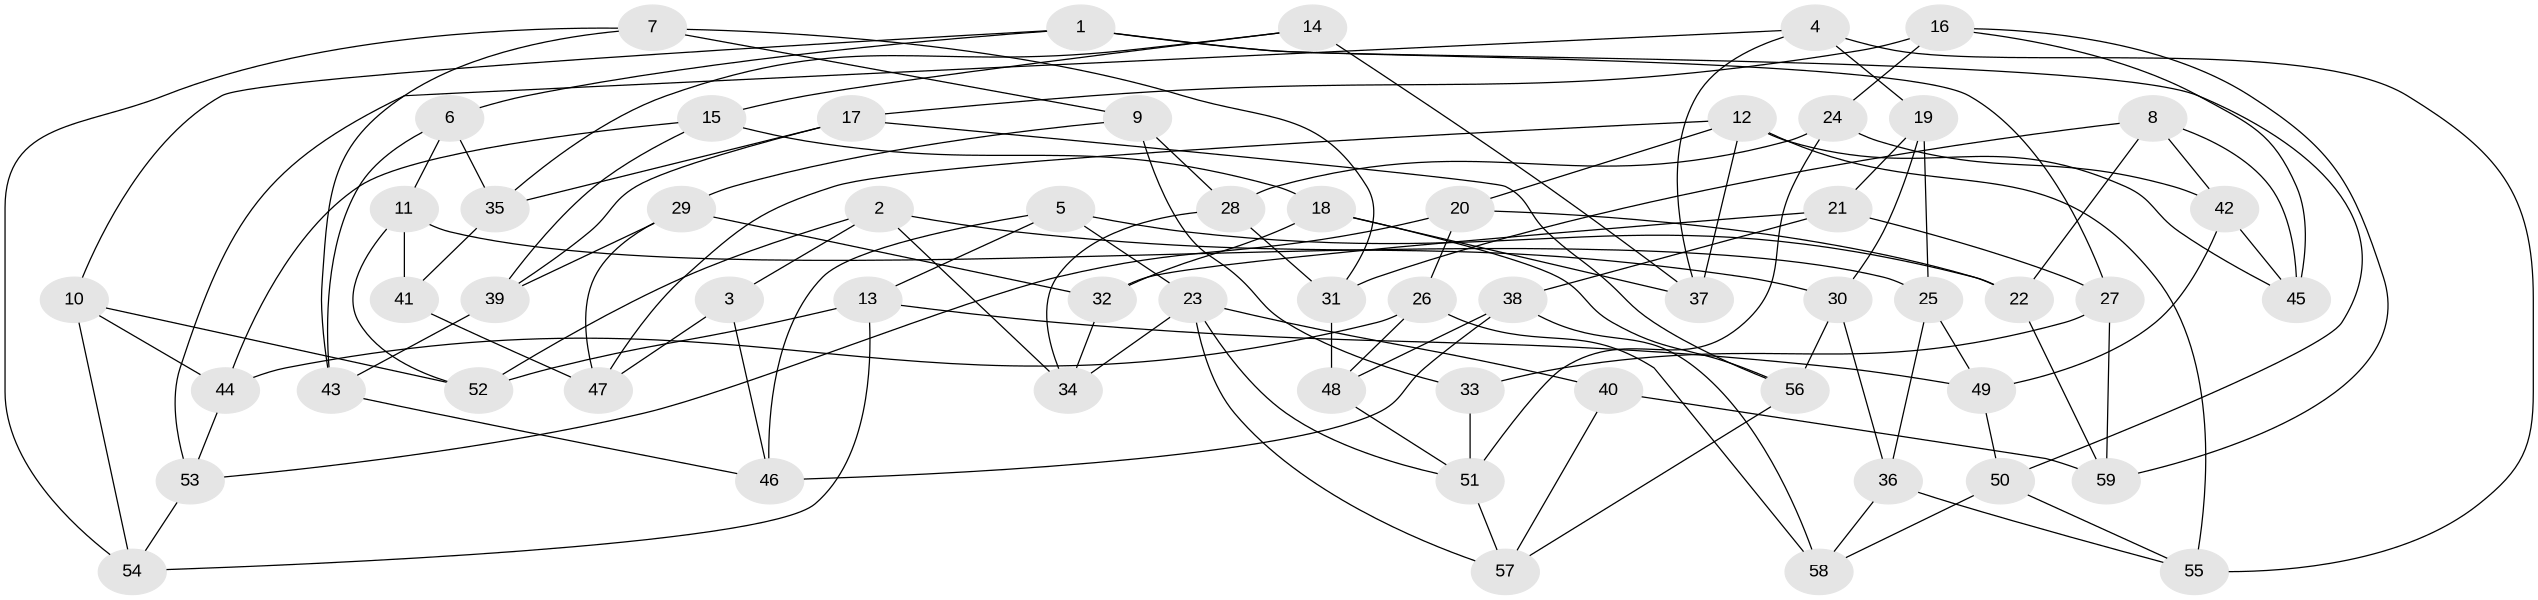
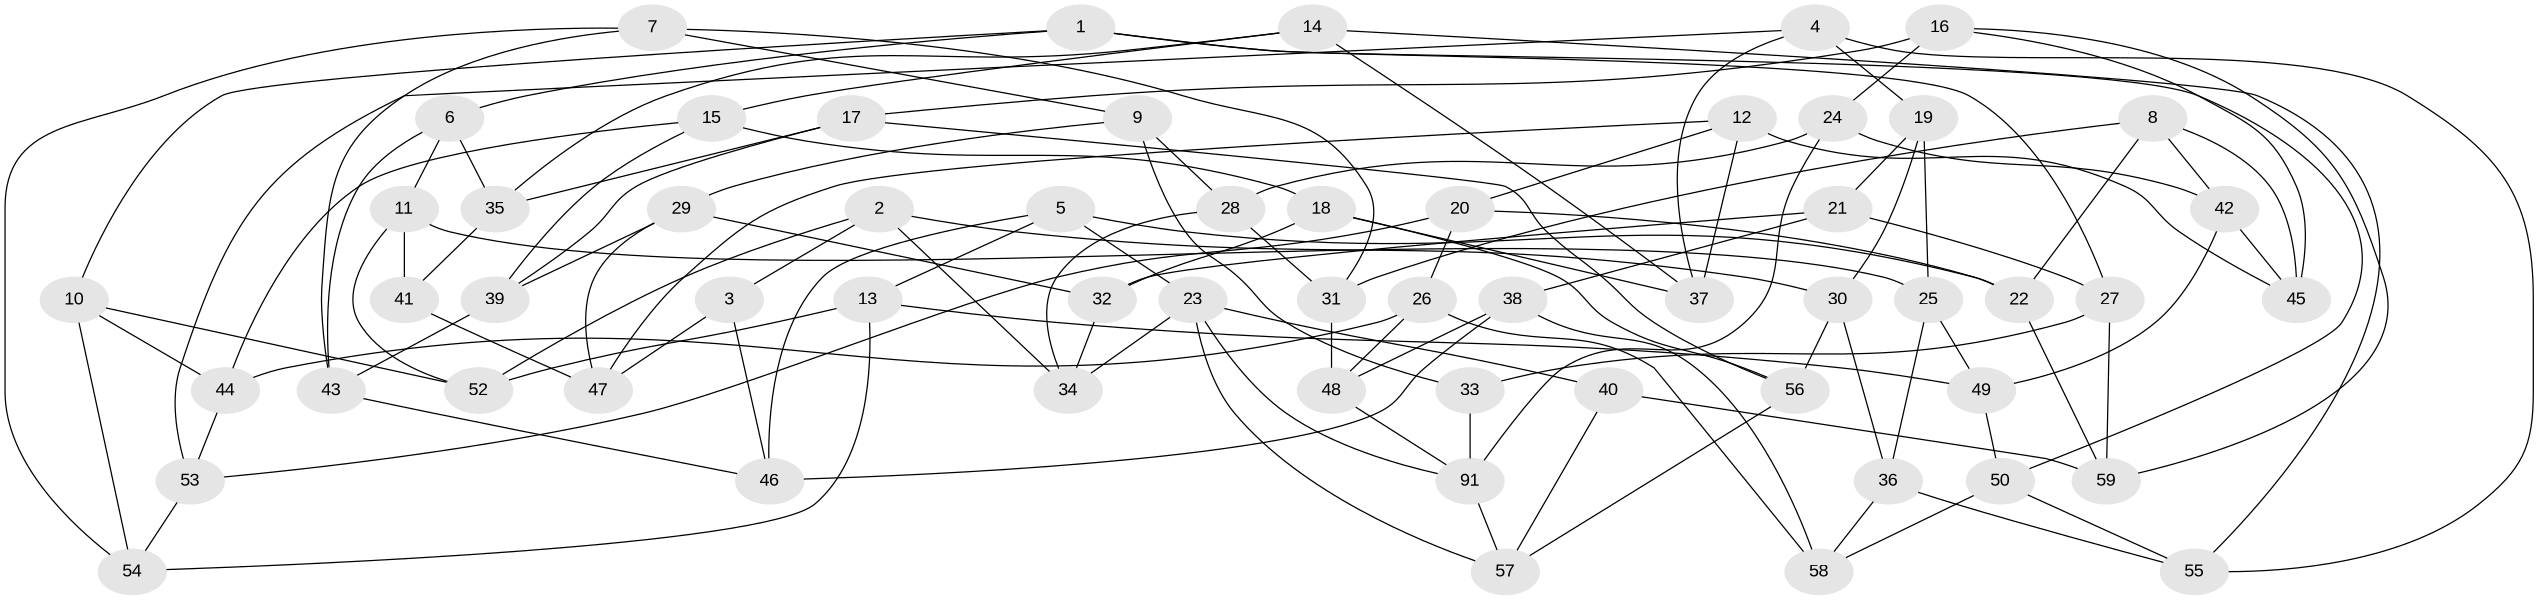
(2105, 228) -> (2298, 117)
(1470, 481) -> (1470, 481)
